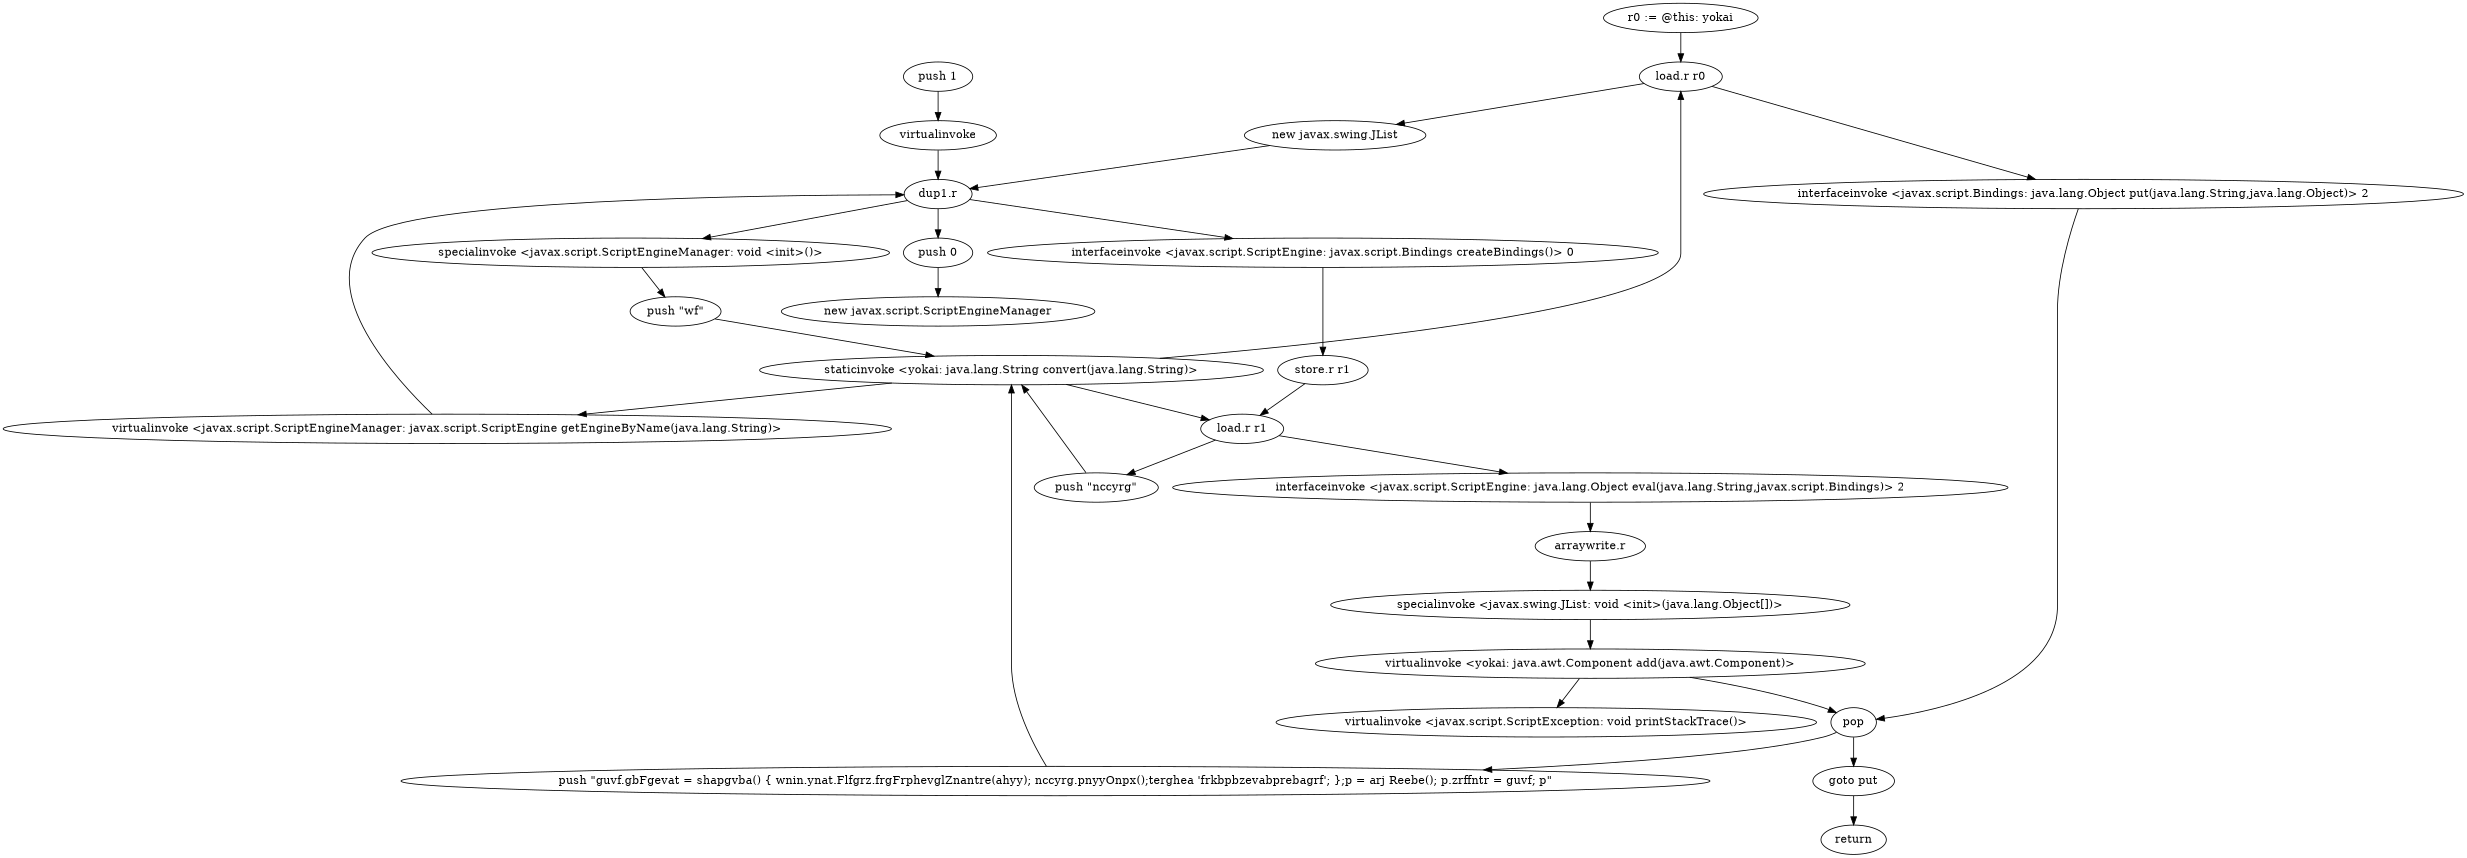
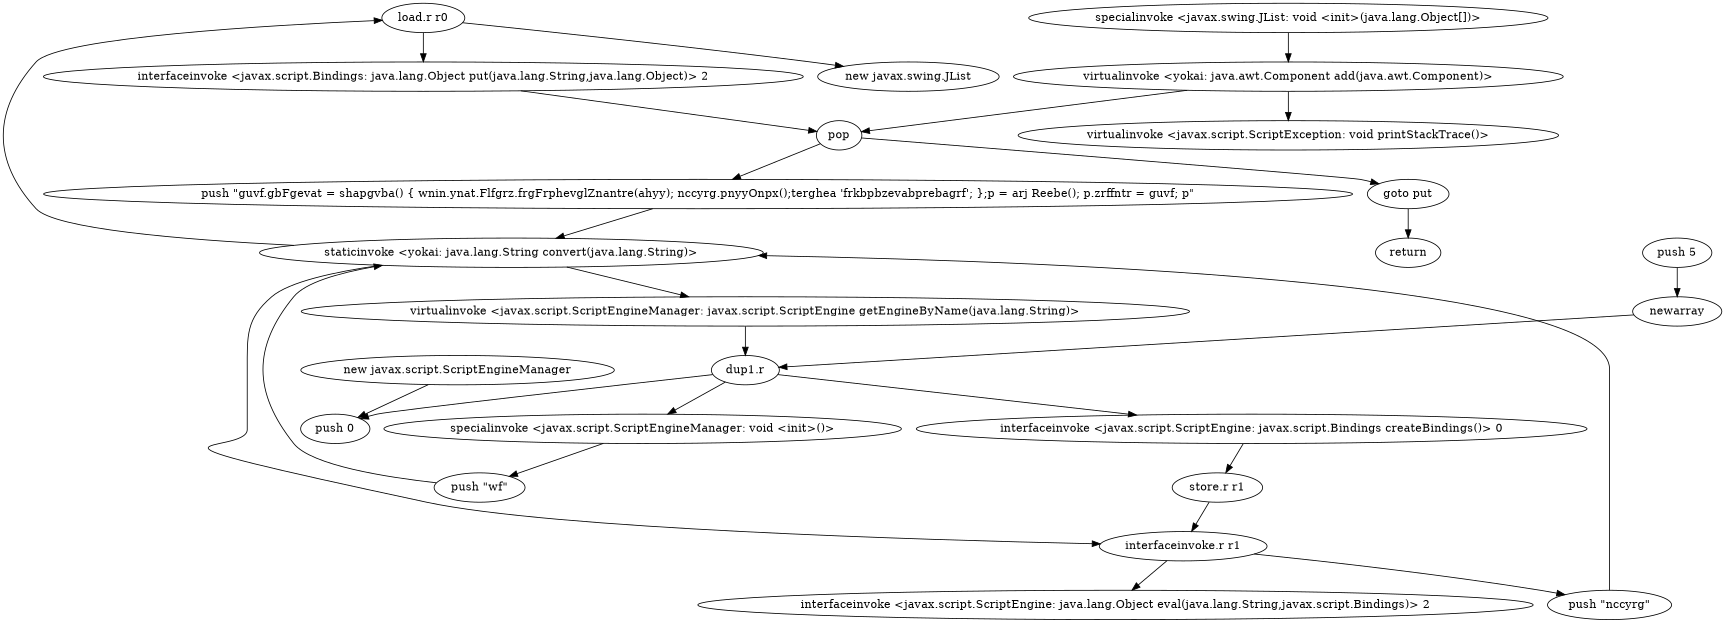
(1681, 18) -> none
(938, 77) -> (1677, 253)
(938, 135) -> (1677, 311)
(1124, 167) -> none
(938, 278) -> (397, 399)
(1242, 429) -> (1183, 546)
(1590, 546) -> none
